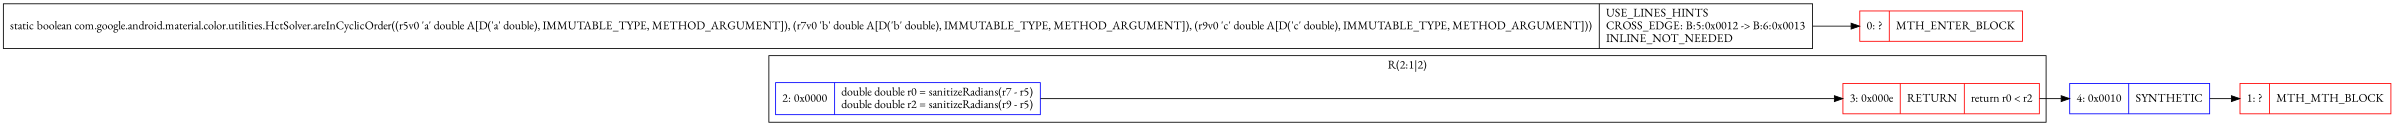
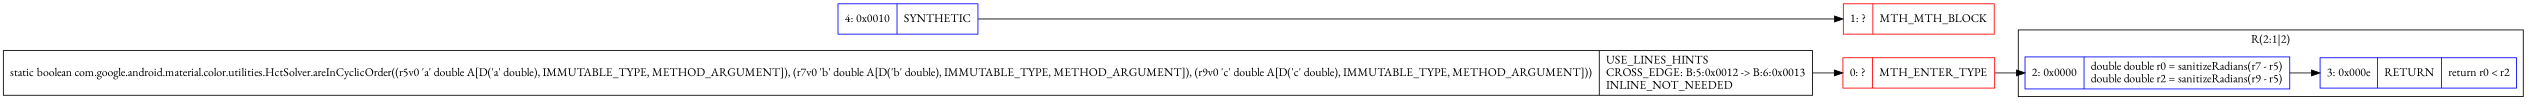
(1956, 26) -> (1934, 73)
none -> (2006, 73)
(1941, 99) -> (2418, 73)
(2051, 99) -> none
